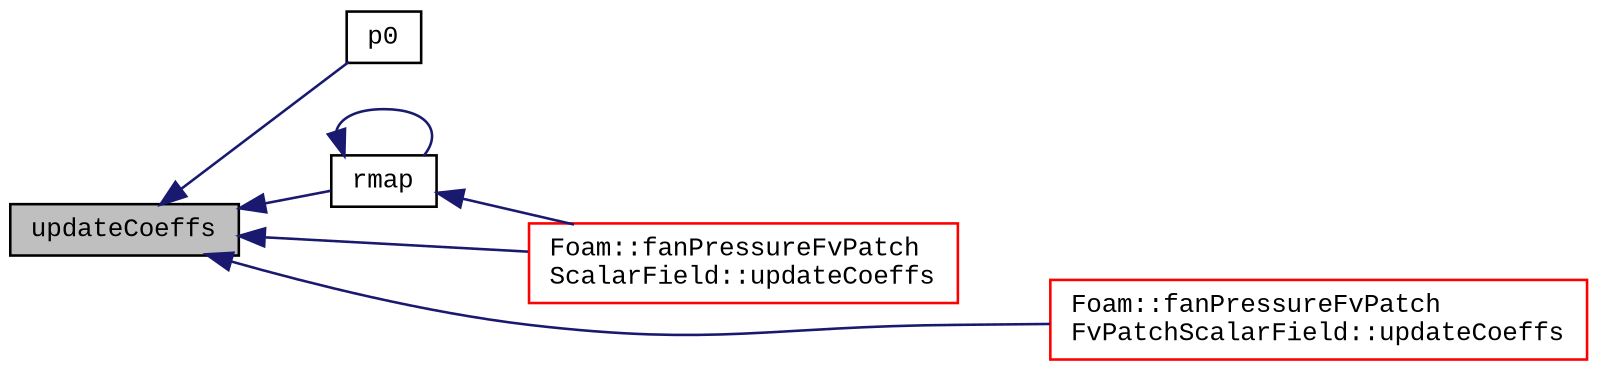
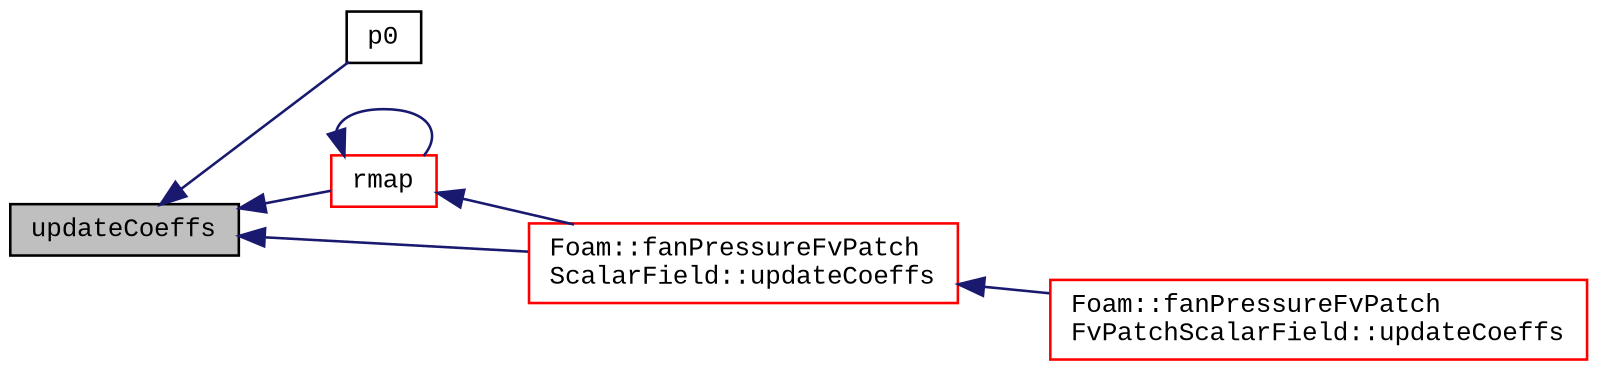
(384, 181) -> (384, 181)
(637, 334) -> (1017, 290)
